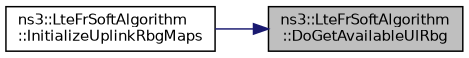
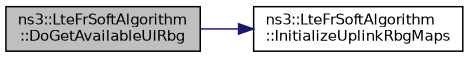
(234, 29) -> (220, 29)
